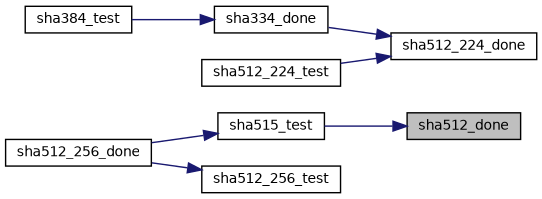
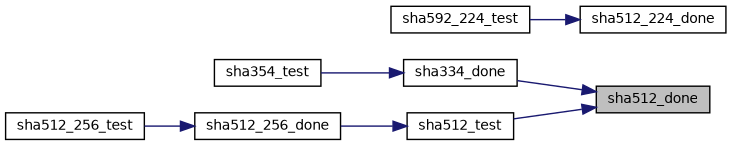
(78, 20) -> (268, 73)
(352, 31) -> (550, 85)
(271, 73) -> (460, 20)
(271, 126) -> (460, 126)
(170, 165) -> (162, 126)
